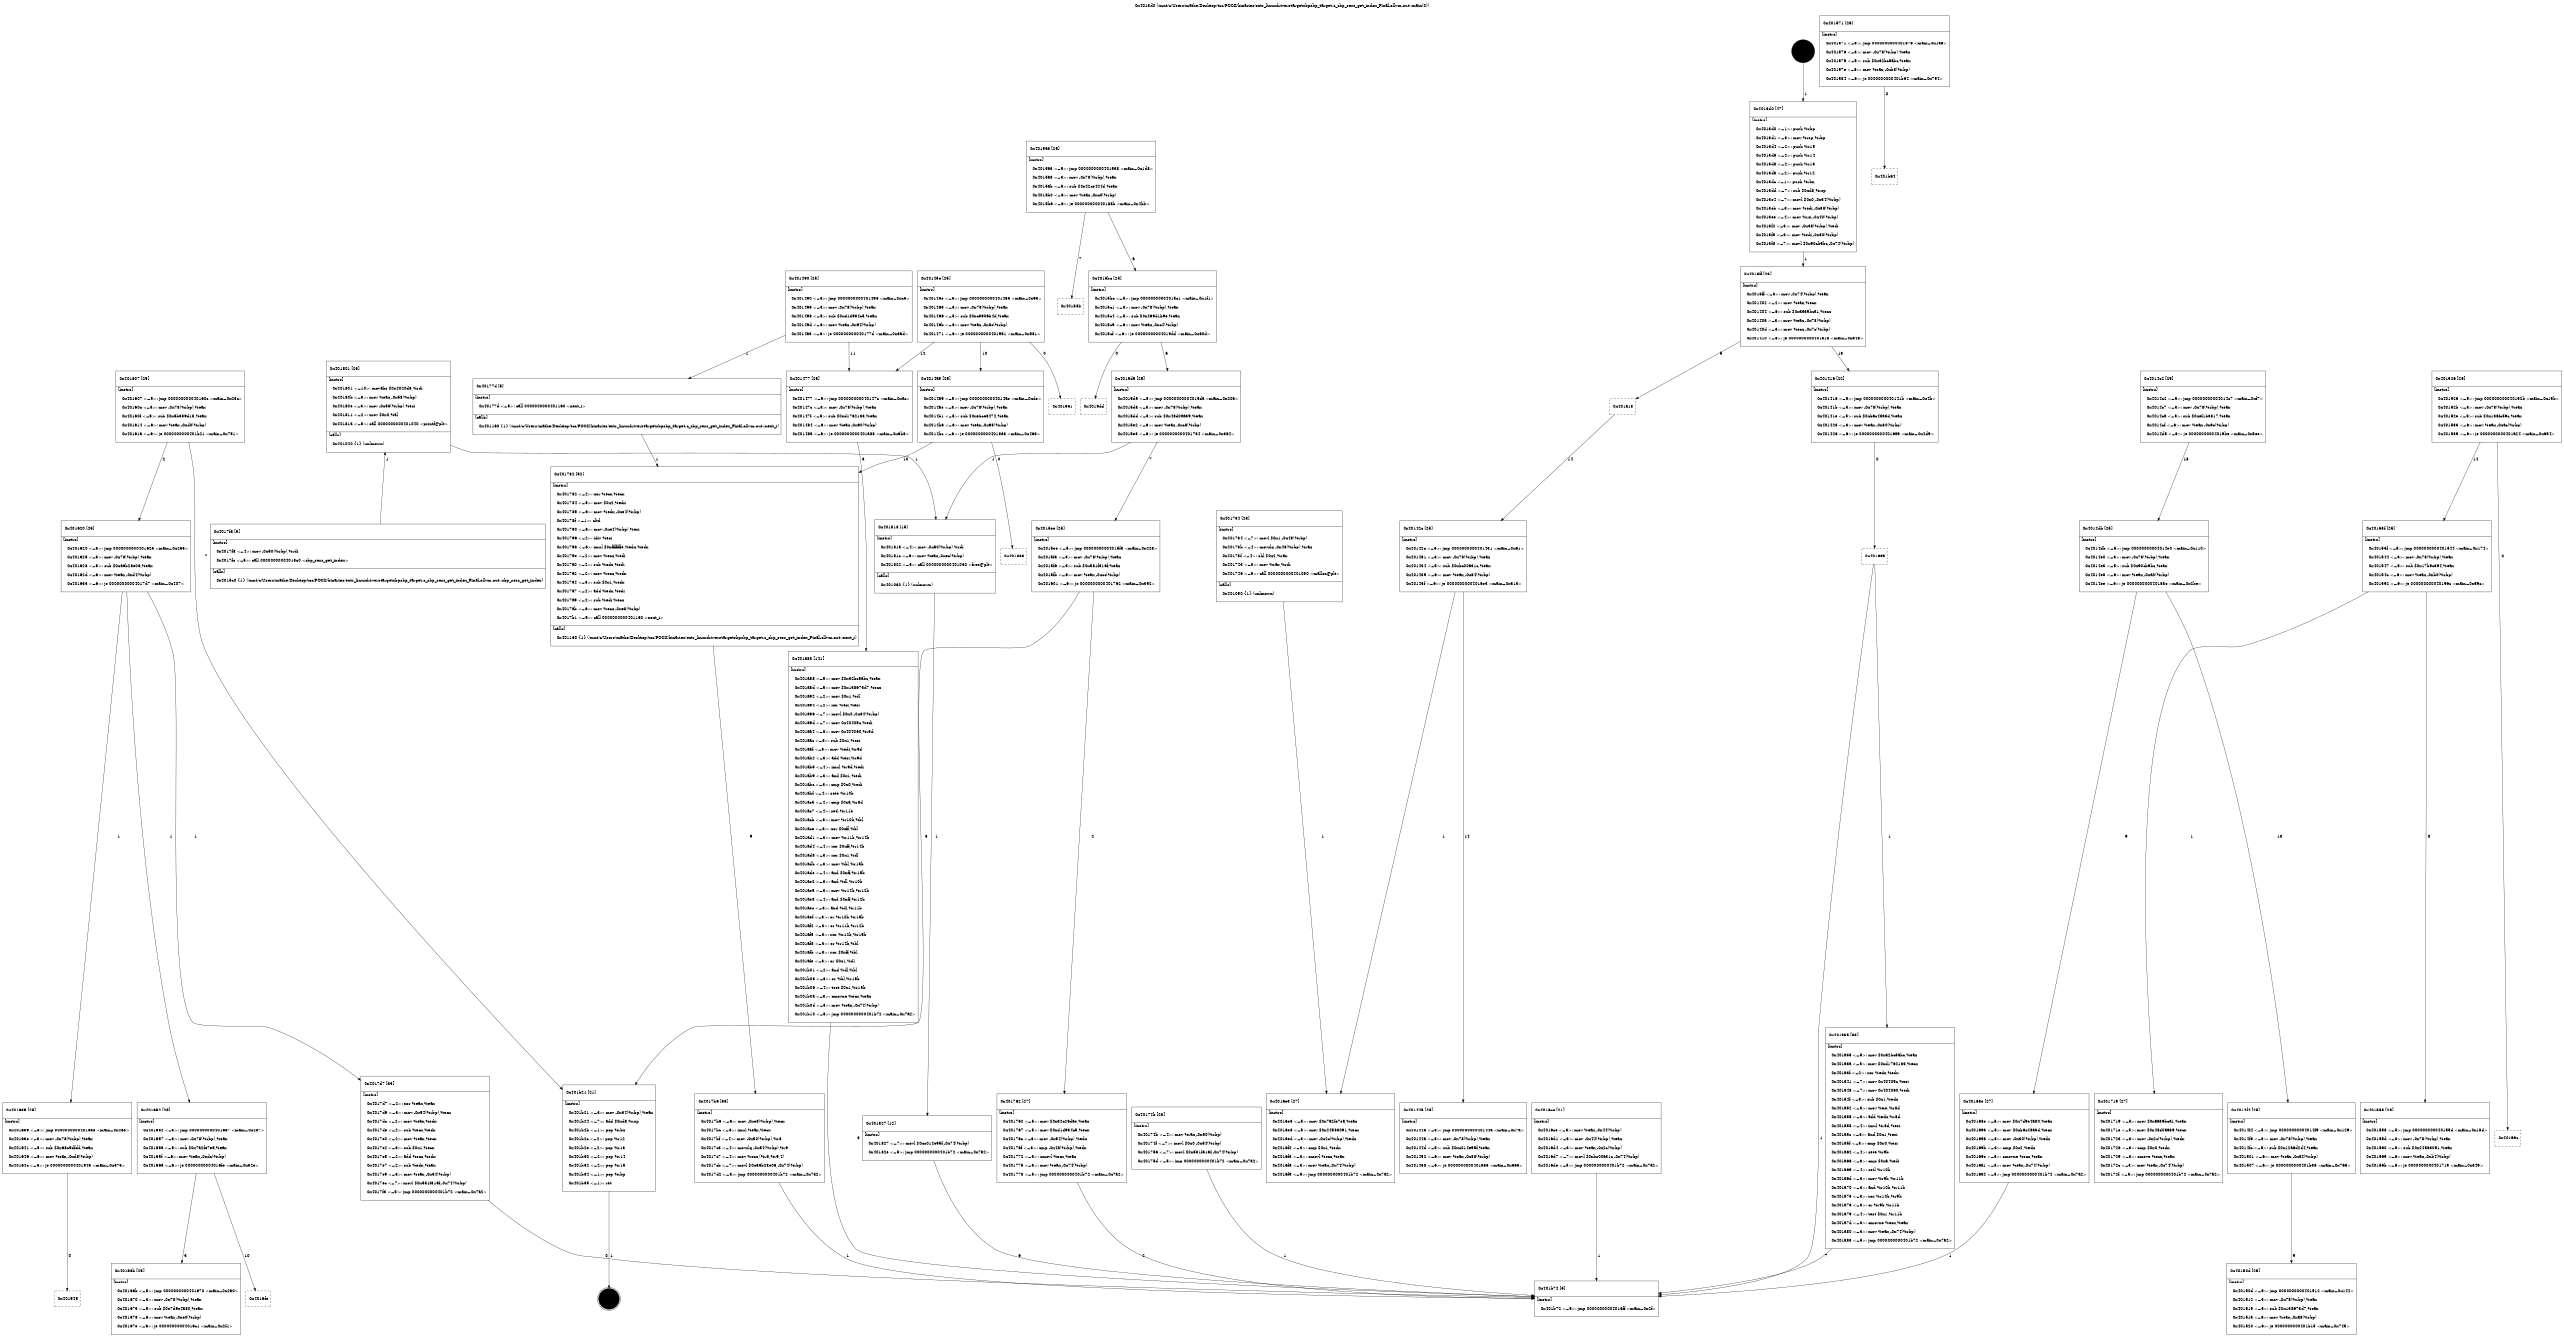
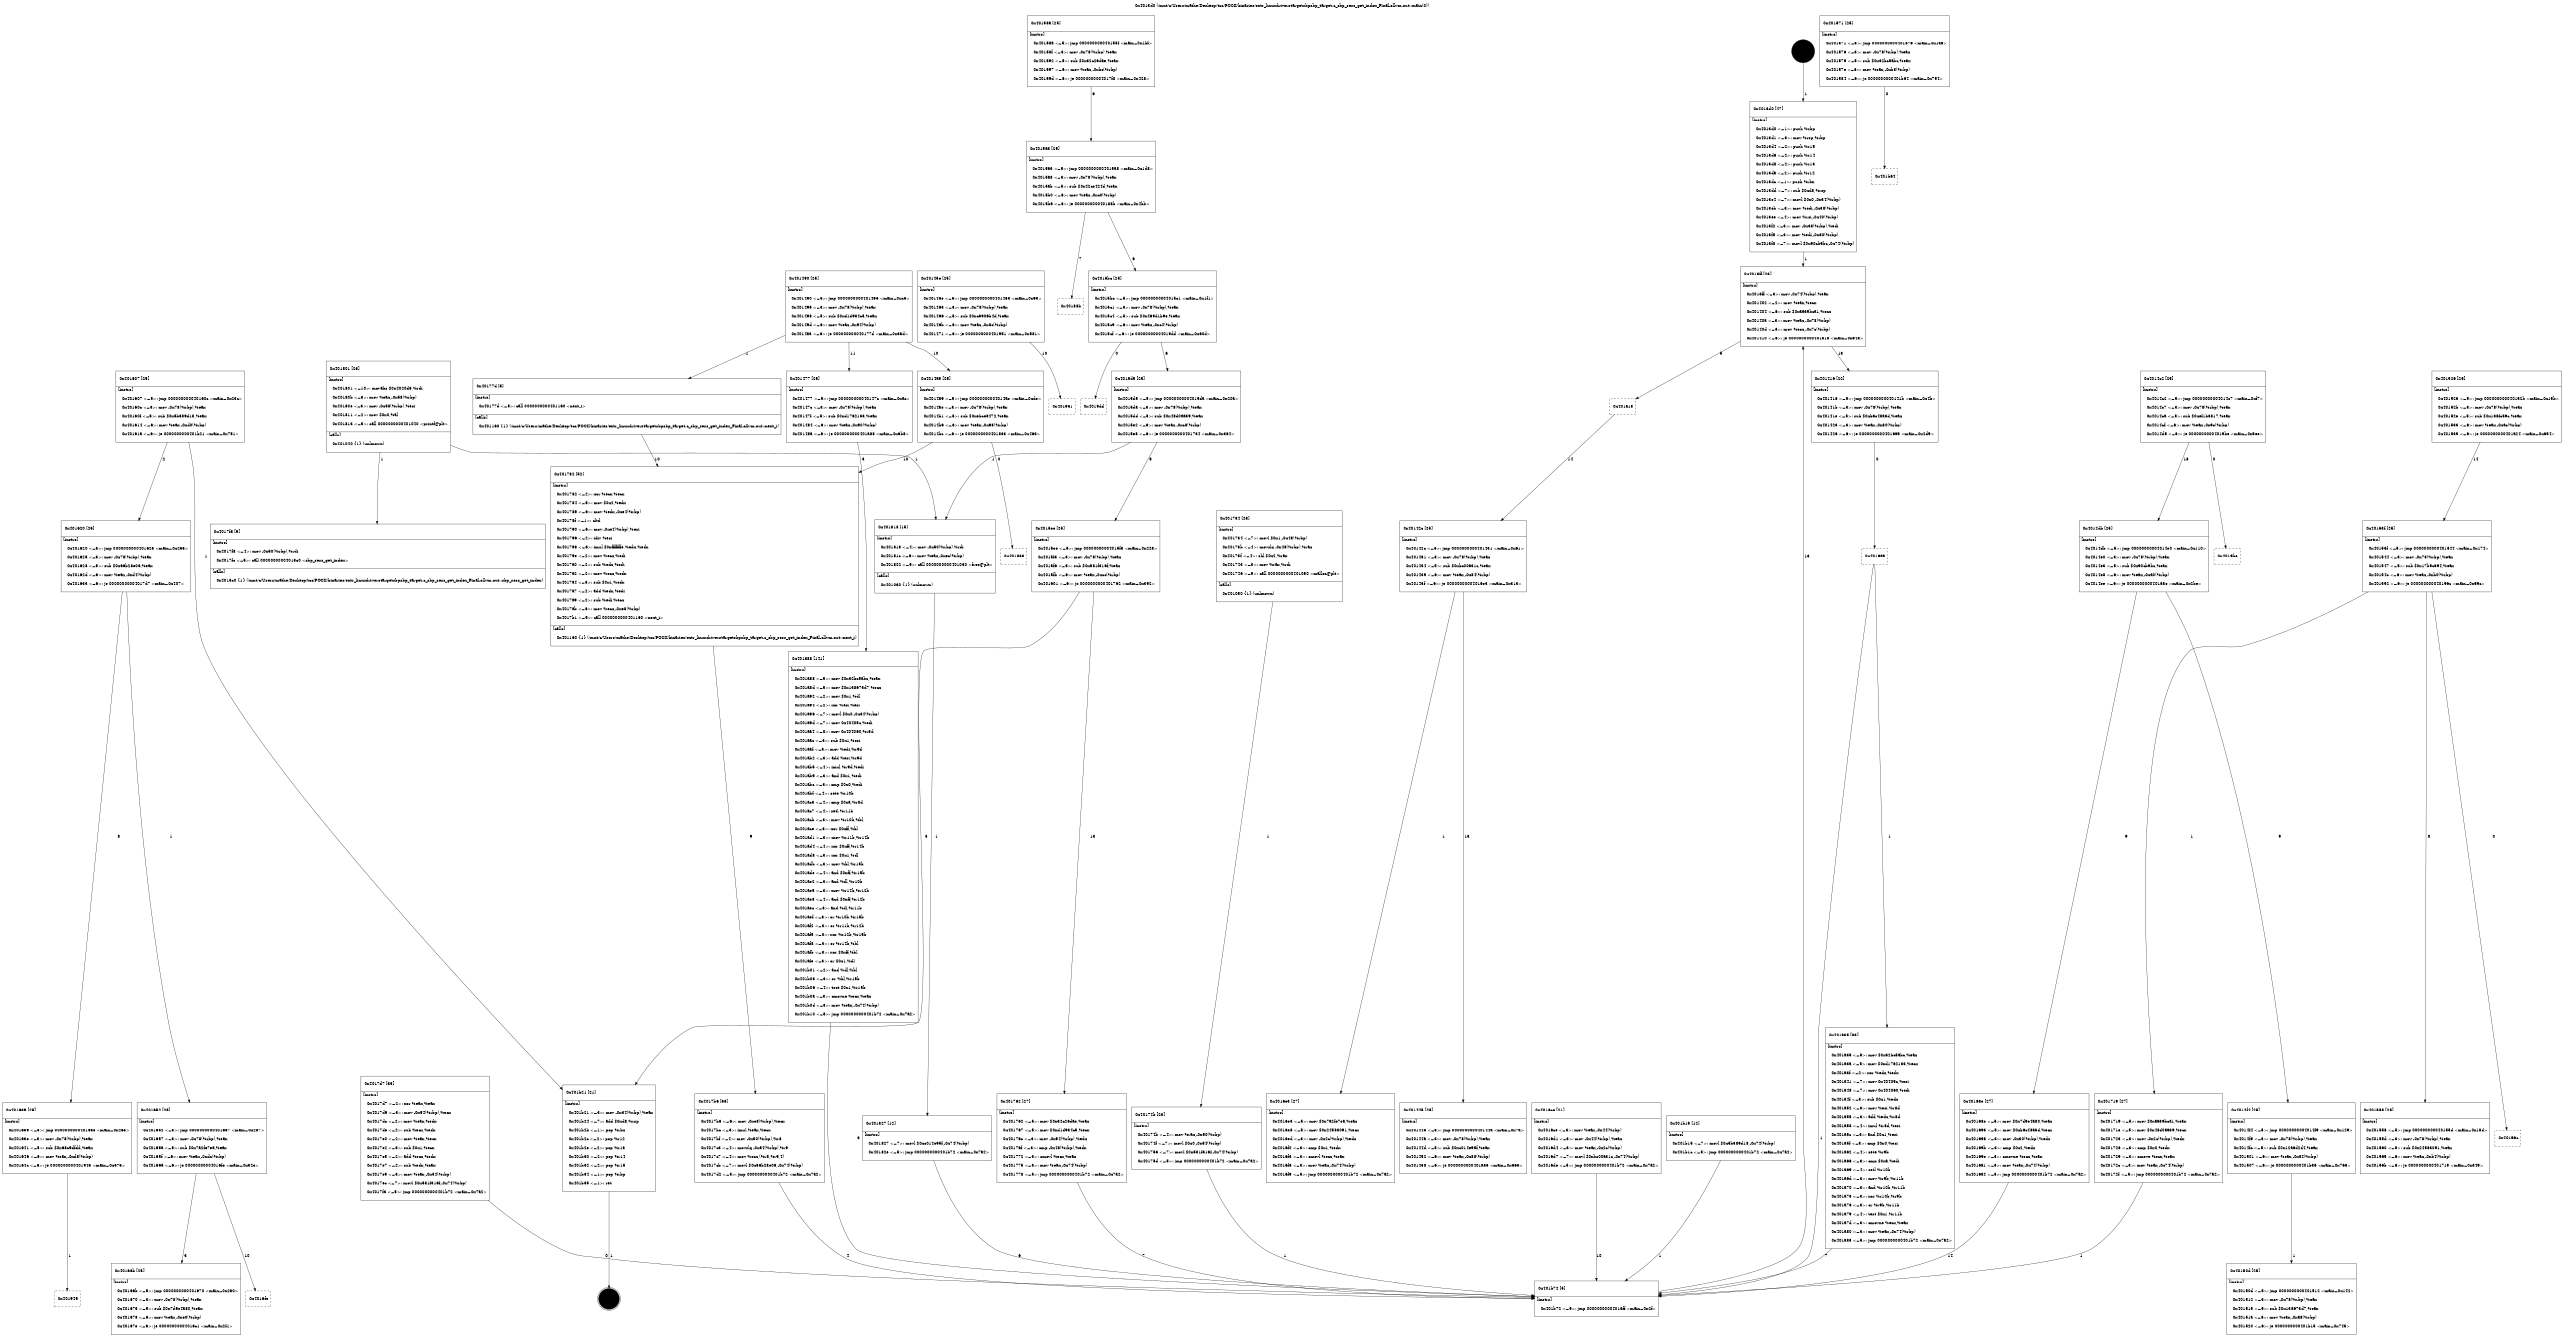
none -> (1091, 51)
(1044, 354) -> (1044, 354)
(981, 355) -> (929, 353)
(916, 356) -> none
(657, 459) -> (657, 459)
(1150, 459) -> (1150, 459)
(383, 489) -> (378, 487)
(206, 556) -> (206, 556)
none -> (2227, 556)
(2502, 785) -> (2469, 860)
(118, 837) -> (118, 837)
(1092, 837) -> (1092, 837)
(1466, 837) -> (1466, 837)
(2279, 837) -> (2279, 837)
(1305, 846) -> (1237, 853)
none -> (1803, 874)
(176, 895) -> none
none -> (1731, 1138)
(69, 1256) -> (69, 1256)
(847, 1256) -> (847, 1256)
(1143, 1256) -> (1143, 1256)
(1598, 1256) -> (1598, 1256)
(1950, 1256) -> (1950, 1256)
(2293, 1256) -> (2293, 1256)
none -> (1920, 1277)
